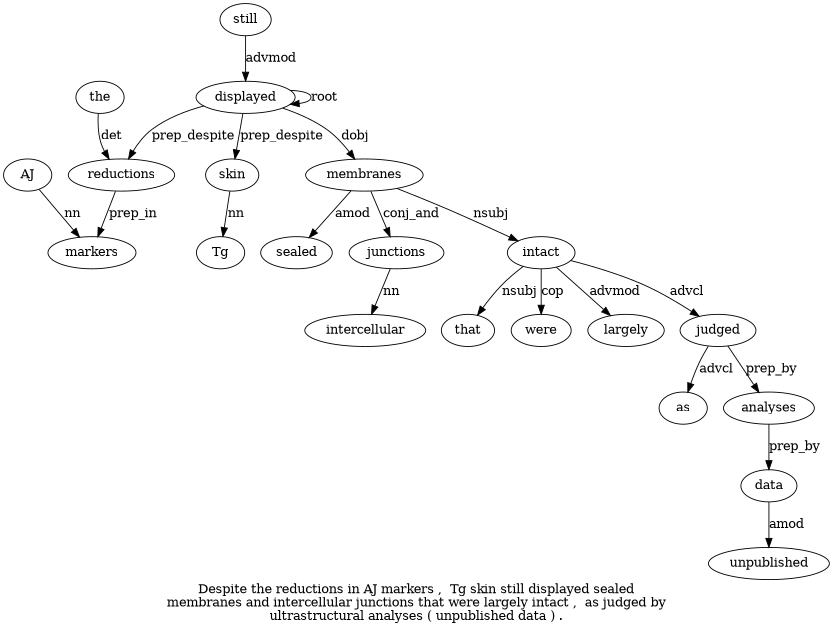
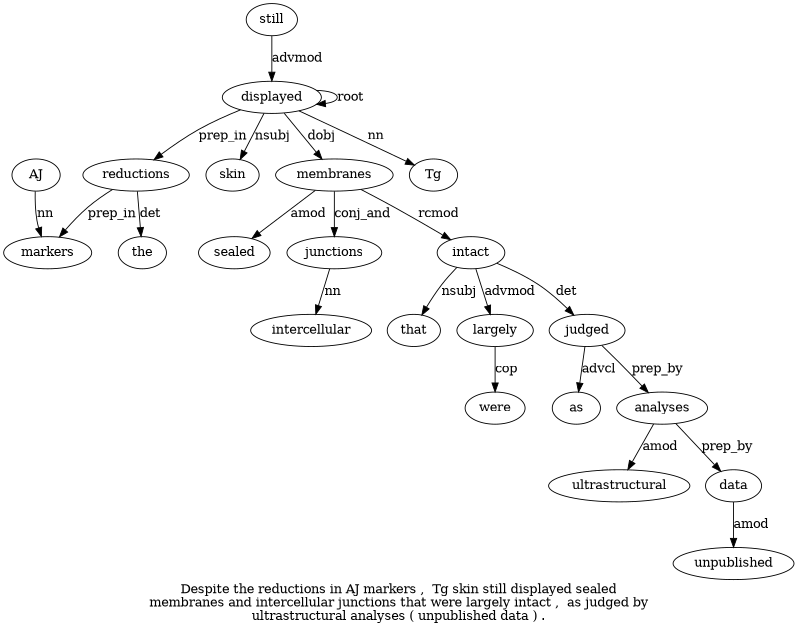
(99, 133) -> (139, 209)
(193, 136) -> (223, 136)
(282, 136) -> (273, 136)
(227, 209) -> (353, 136)
(491, 214) -> (439, 214)
(541, 287) -> (495, 365)
(687, 292) -> (567, 292)
none -> (619, 486)
